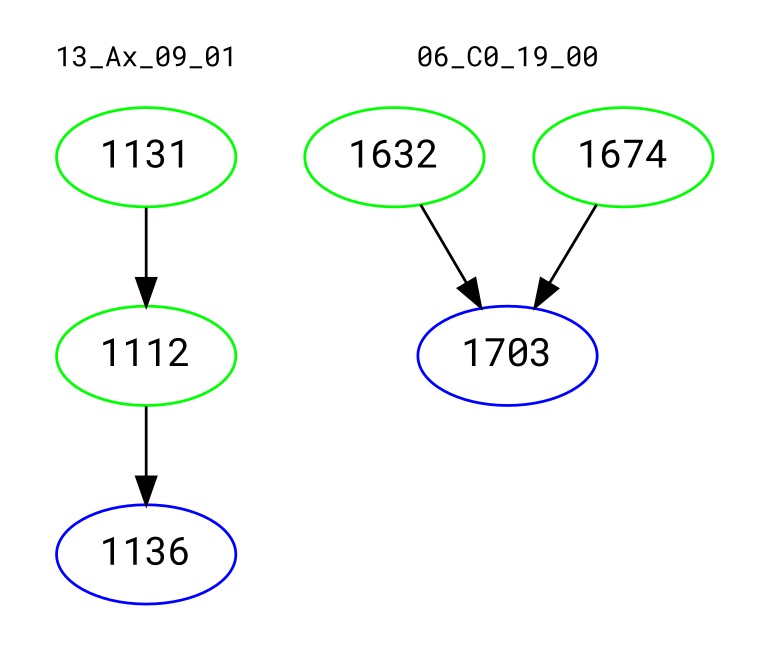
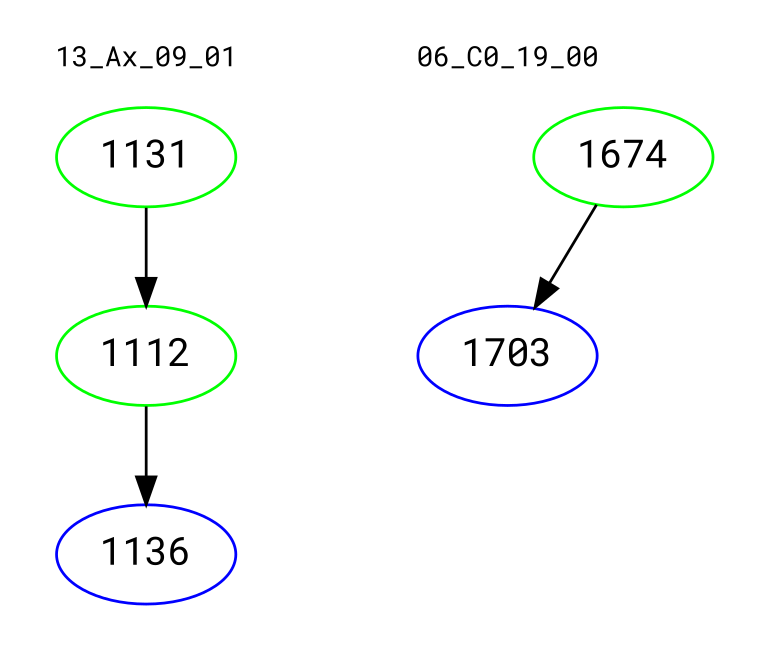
(394, 157) -> none
